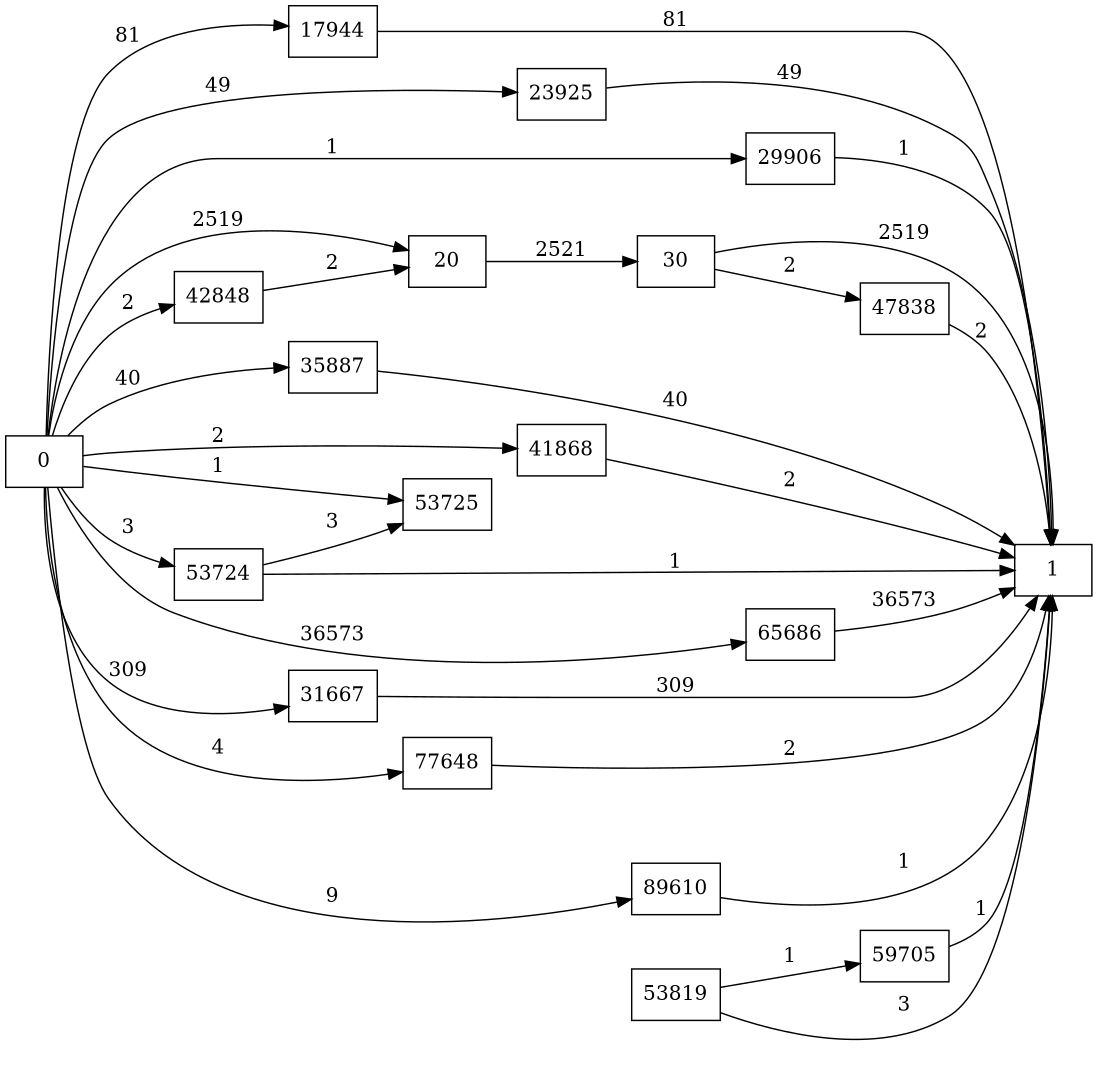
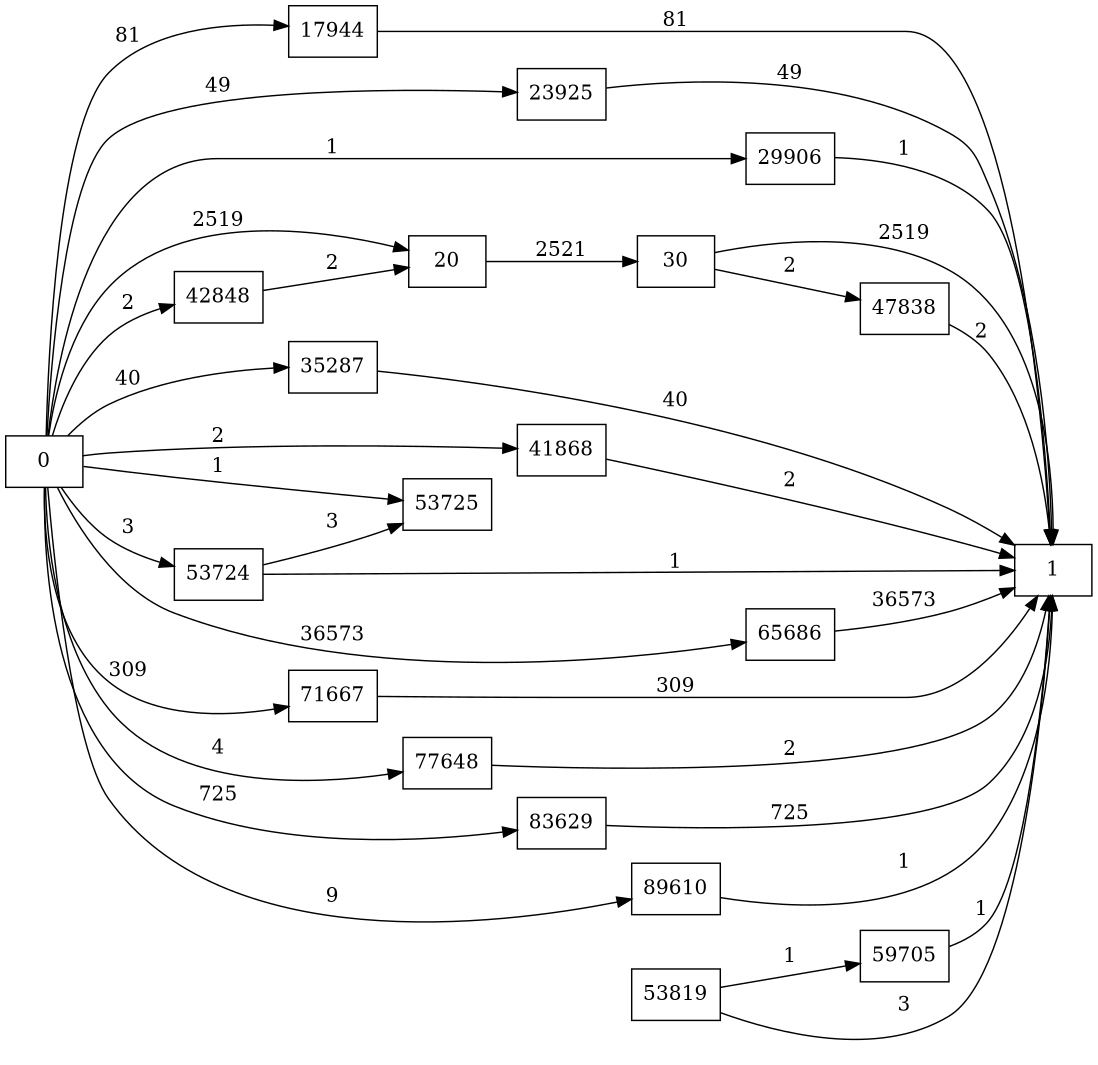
(333, 367) -> (333, 367)
(333, 696) -> (333, 696)
none -> (562, 823)
